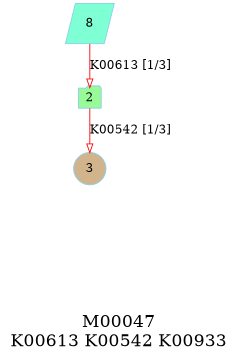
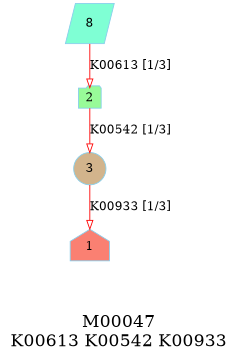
none -> (90, 247)
